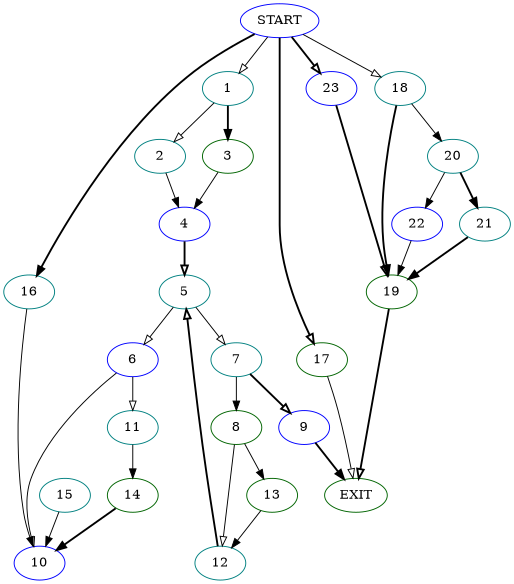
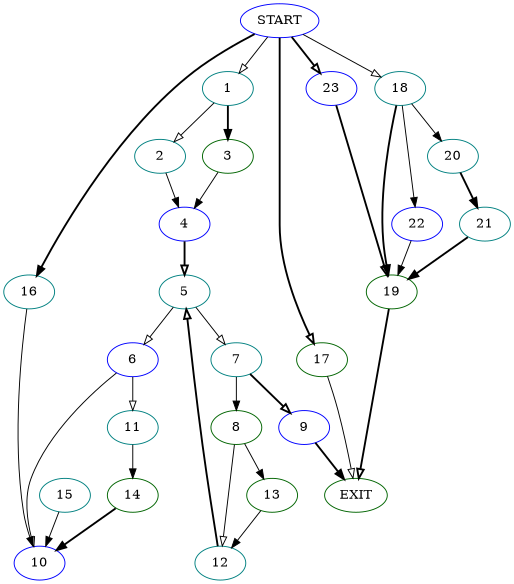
(437, 186) -> (408, 151)
